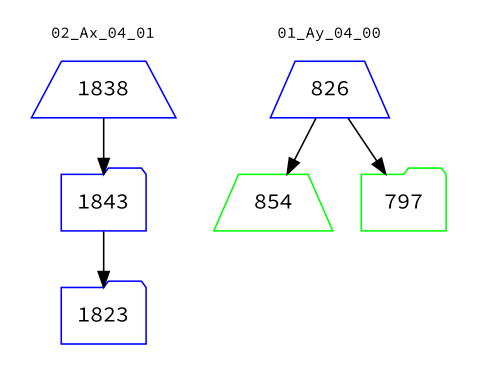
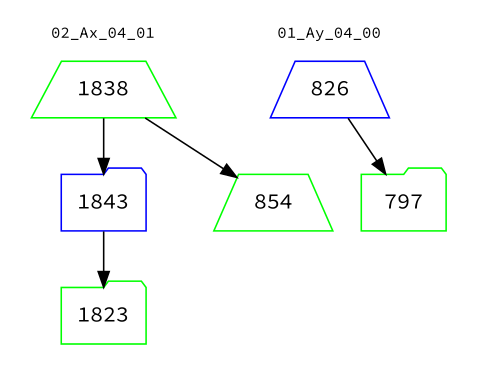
(104, 90) -> (104, 90)
(305, 139) -> (179, 140)
(104, 316) -> (104, 316)
